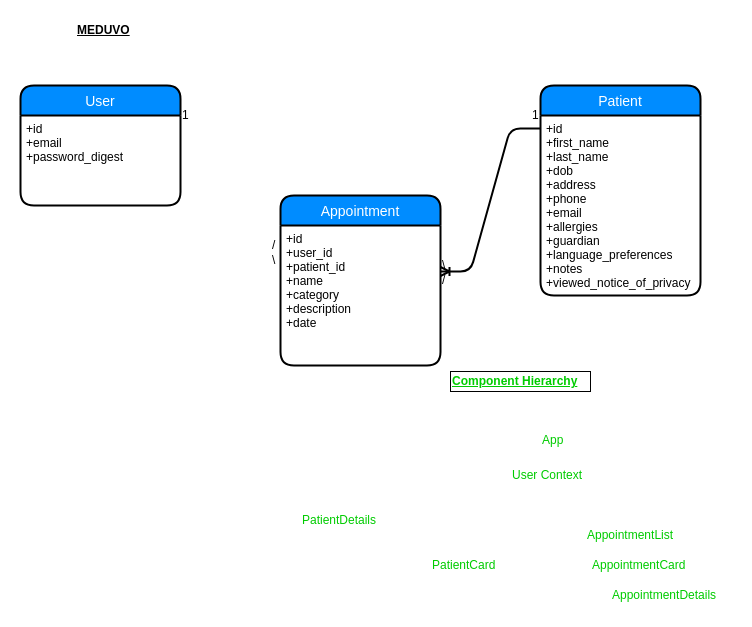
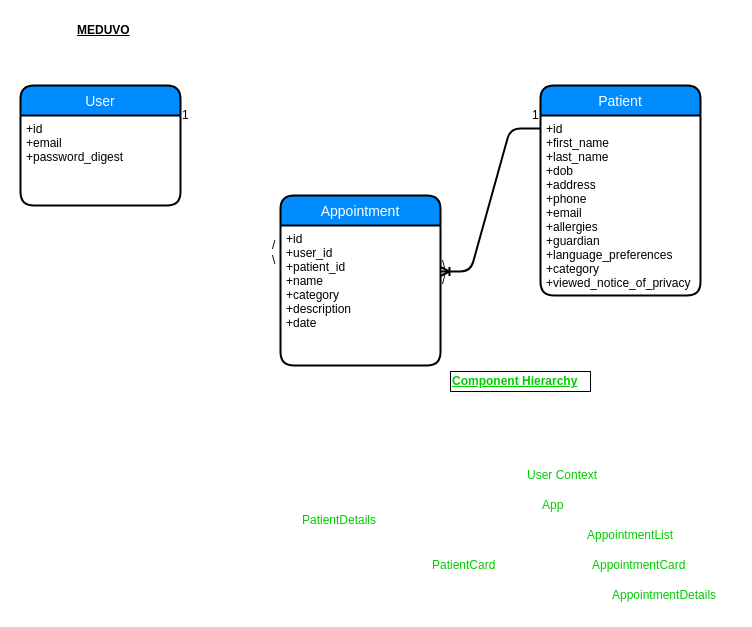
(555, 129) -> (555, 129)
(561, 441) -> (561, 506)
(556, 476) -> (571, 476)
